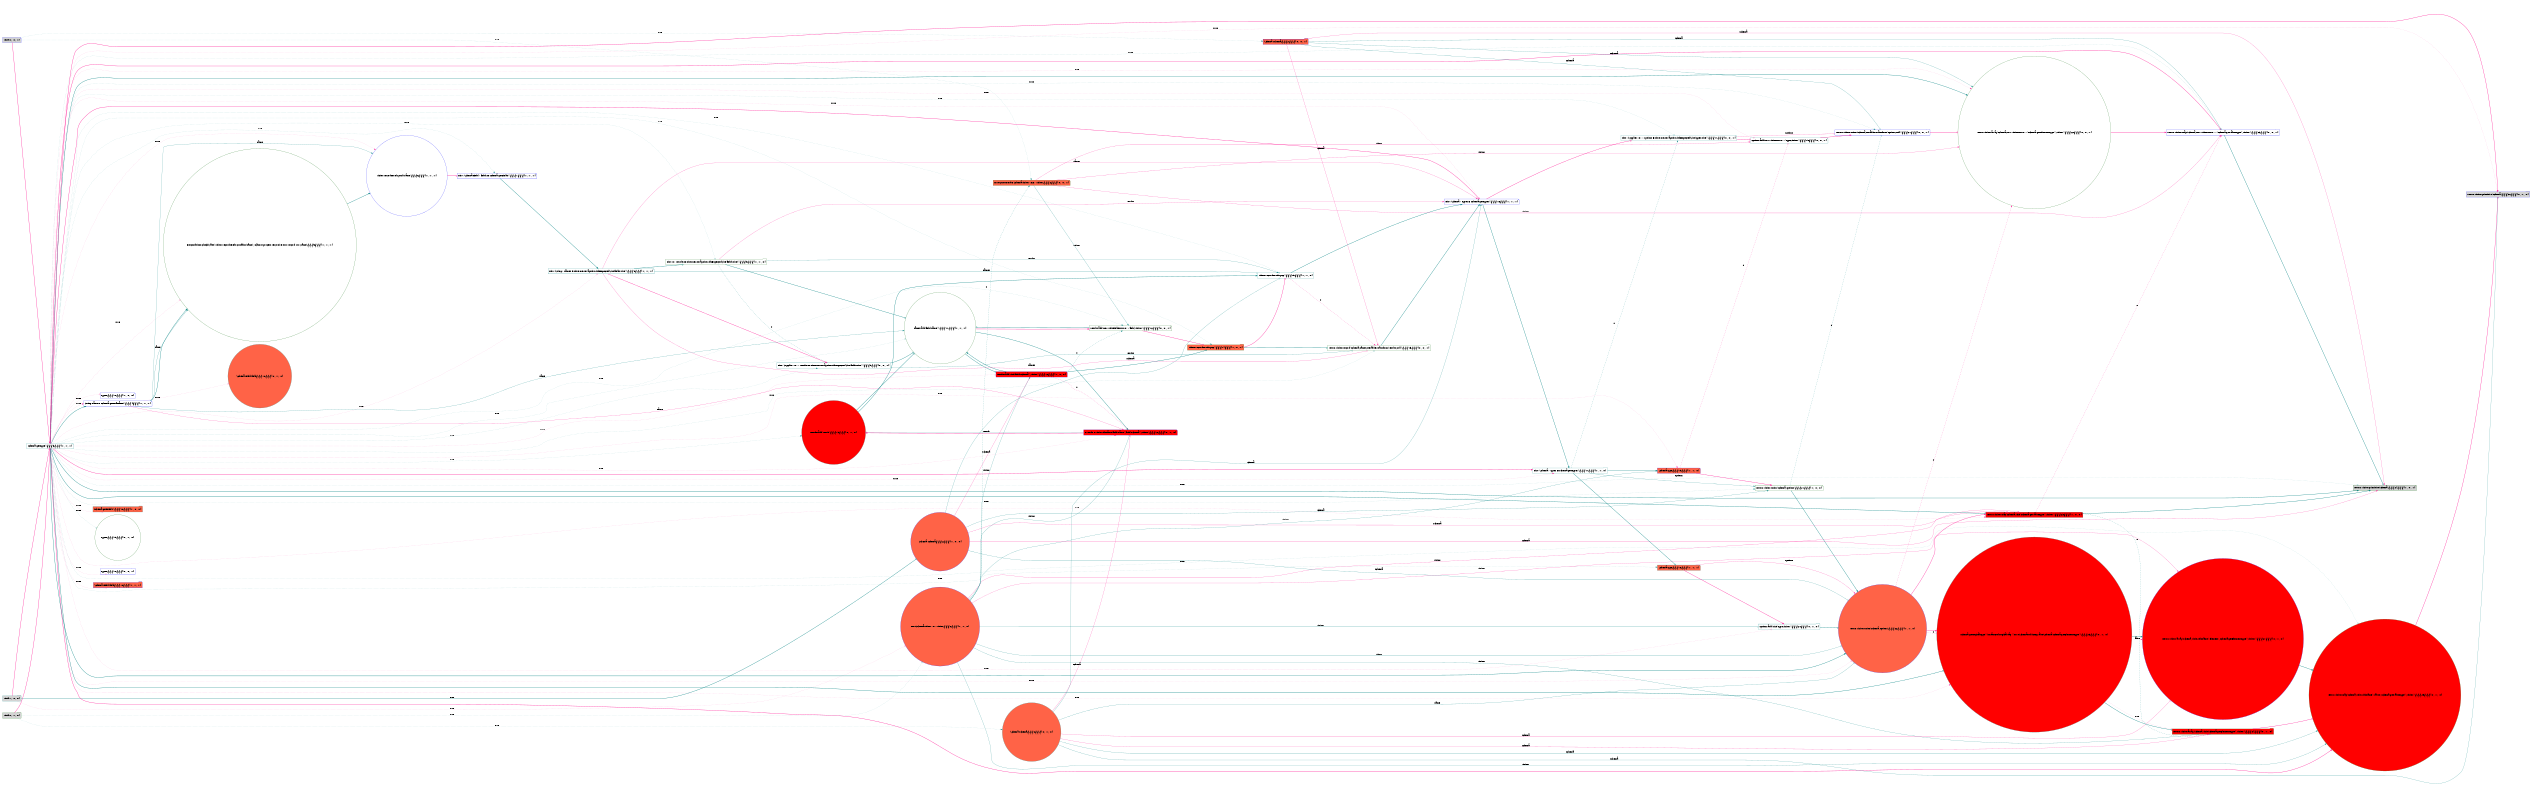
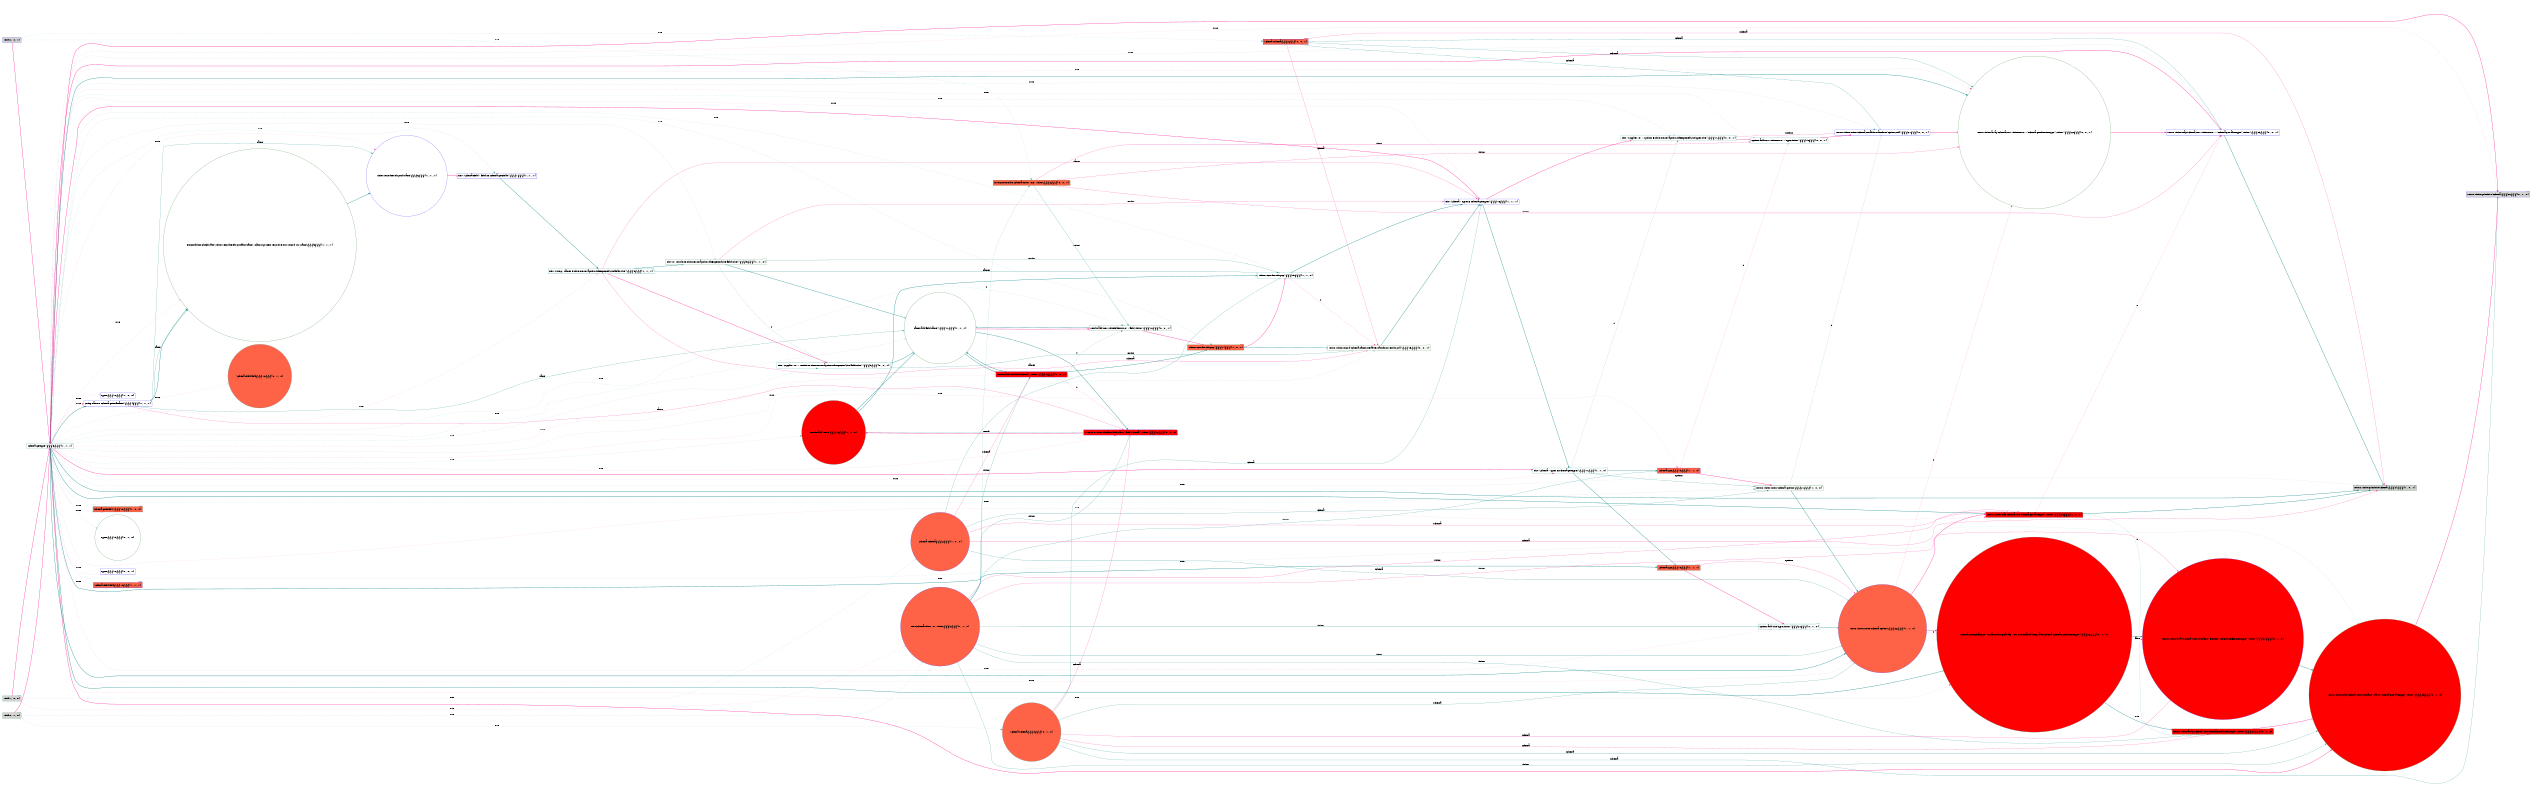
(796, 585) -> (796, 585)
(487, 698) -> (487, 698)
(1437, 703) -> (1437, 703)
